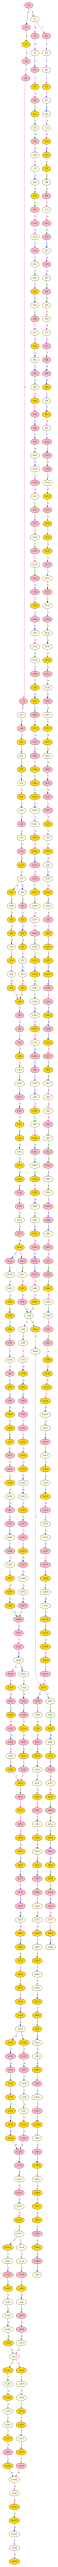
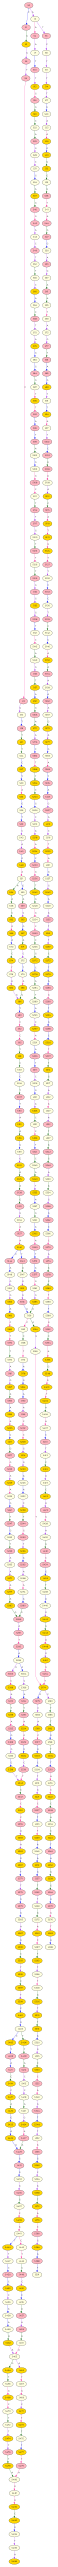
(22, 709) -> (19, 707)
